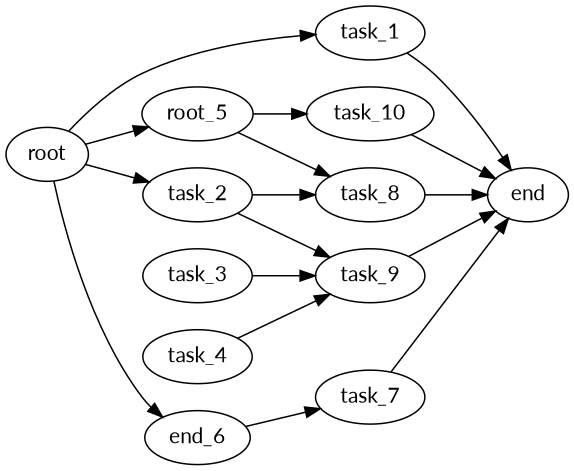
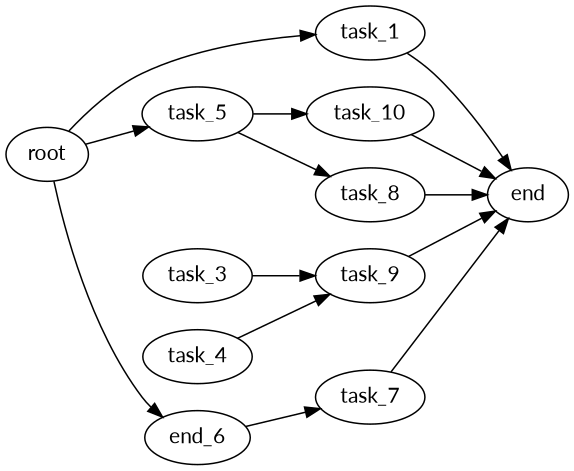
(198, 114) -> (198, 114)
(198, 195) -> none
